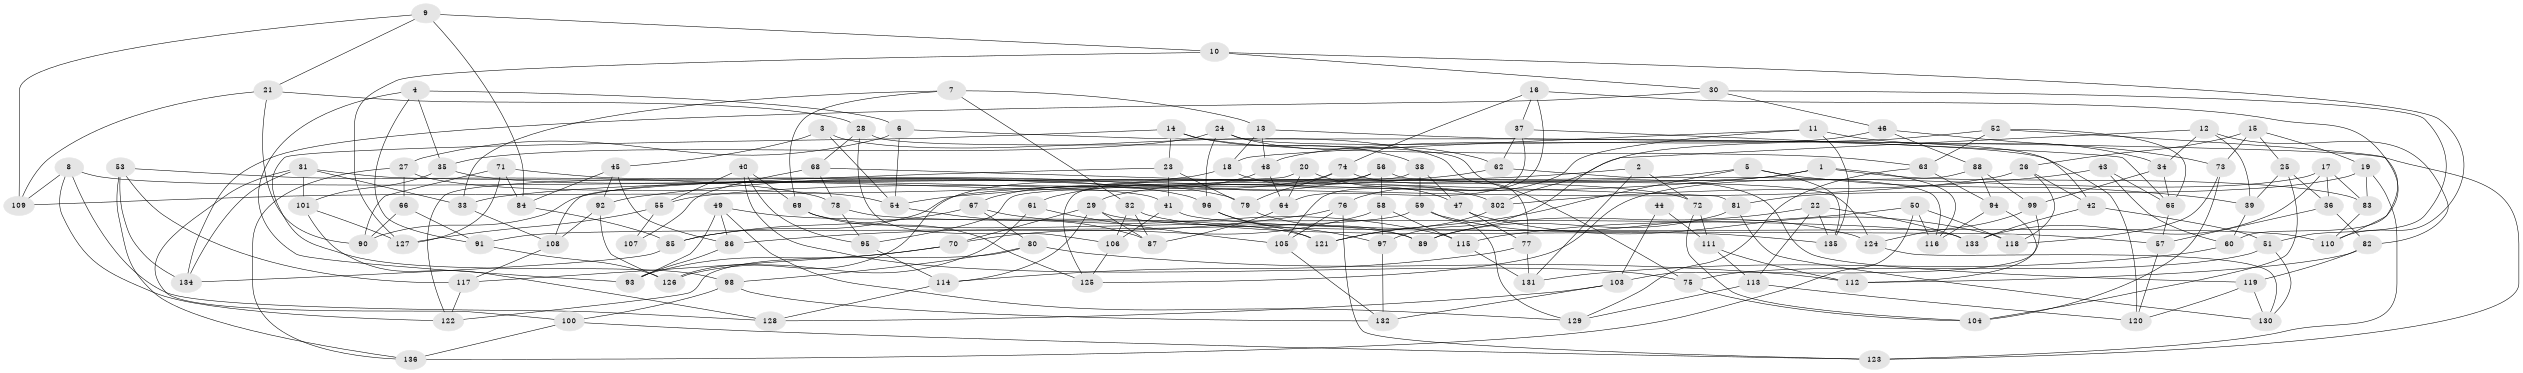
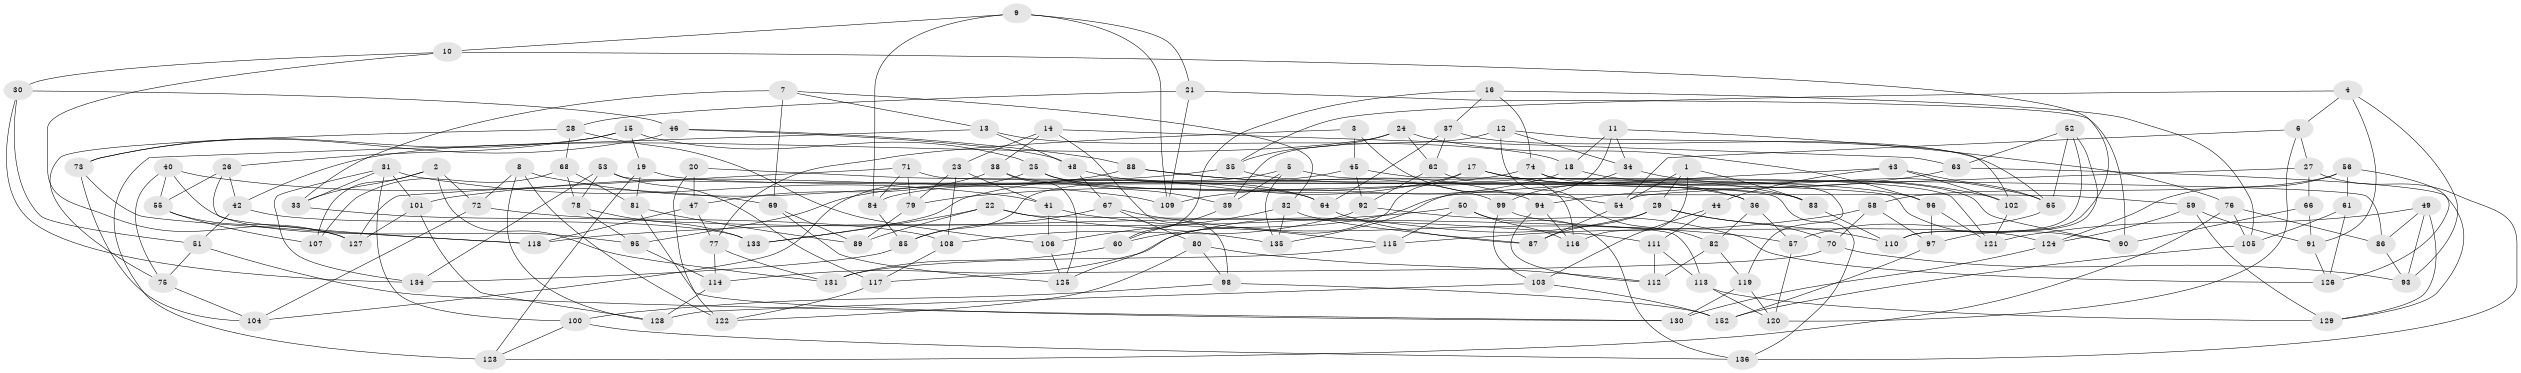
none -> (1818, 177)
none -> (343, 193)
(1498, 206) -> (2012, 206)
(1383, 321) -> (1722, 321)
